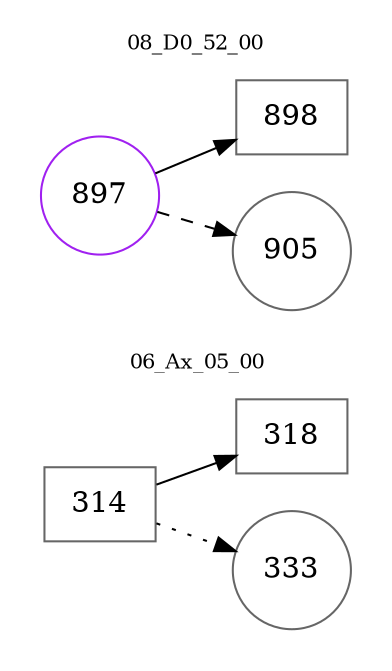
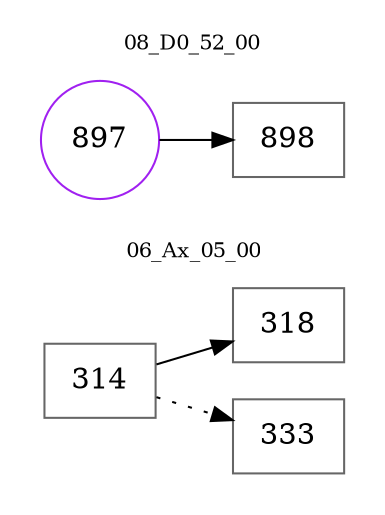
(292, 251) -> none
(292, 570) -> (289, 436)
